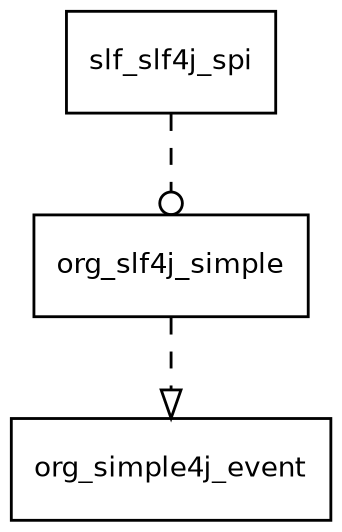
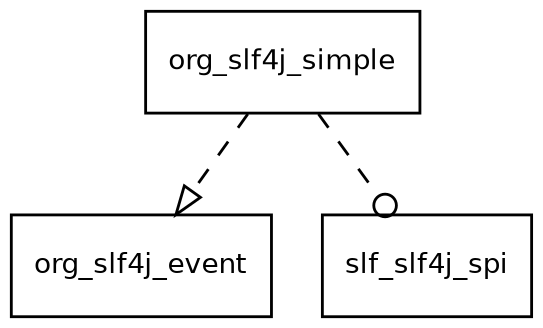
(171, 153) -> (348, 155)
(171, 469) -> (141, 266)
